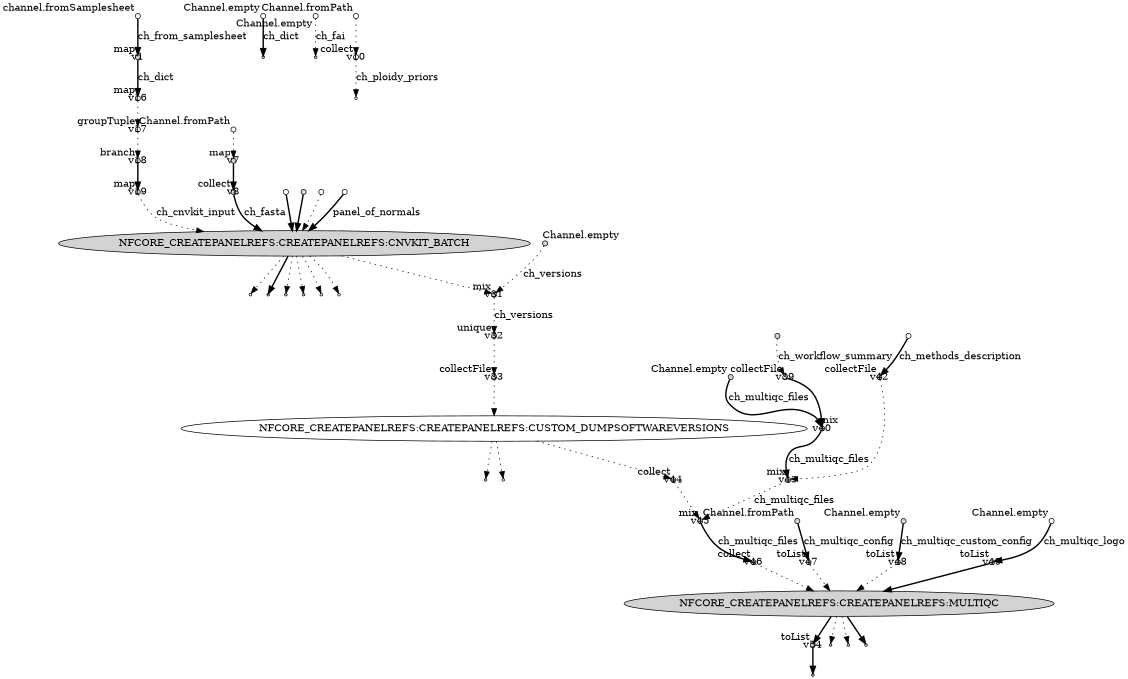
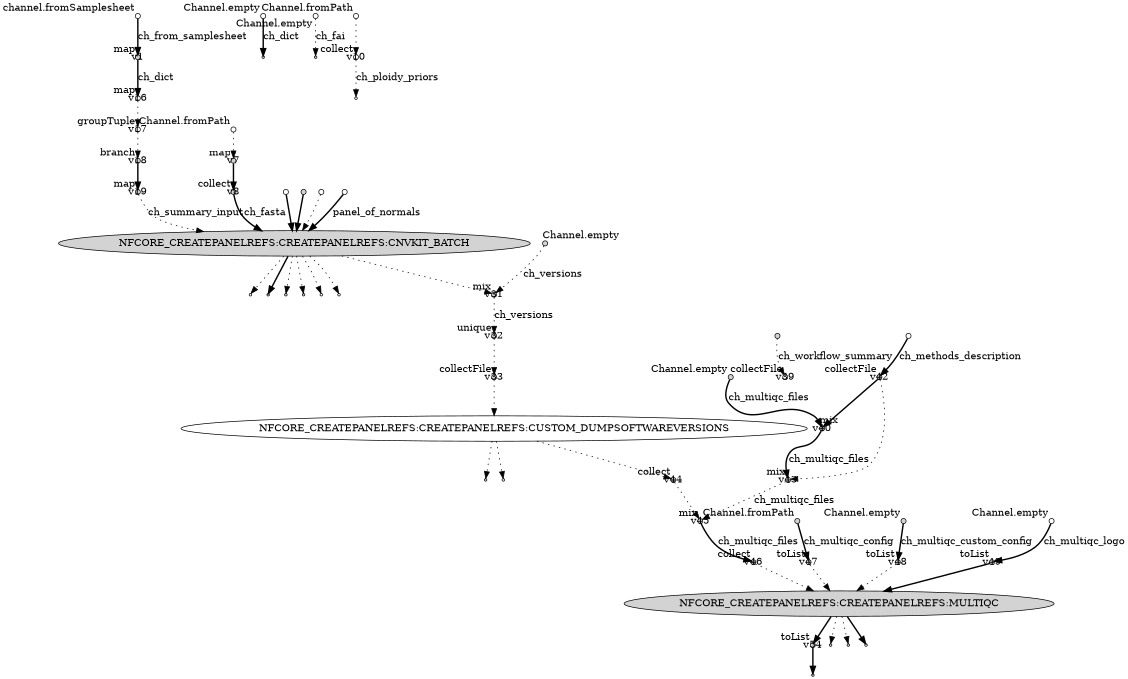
(196, 213) -> (196, 213)
(812, 392) -> (853, 401)
